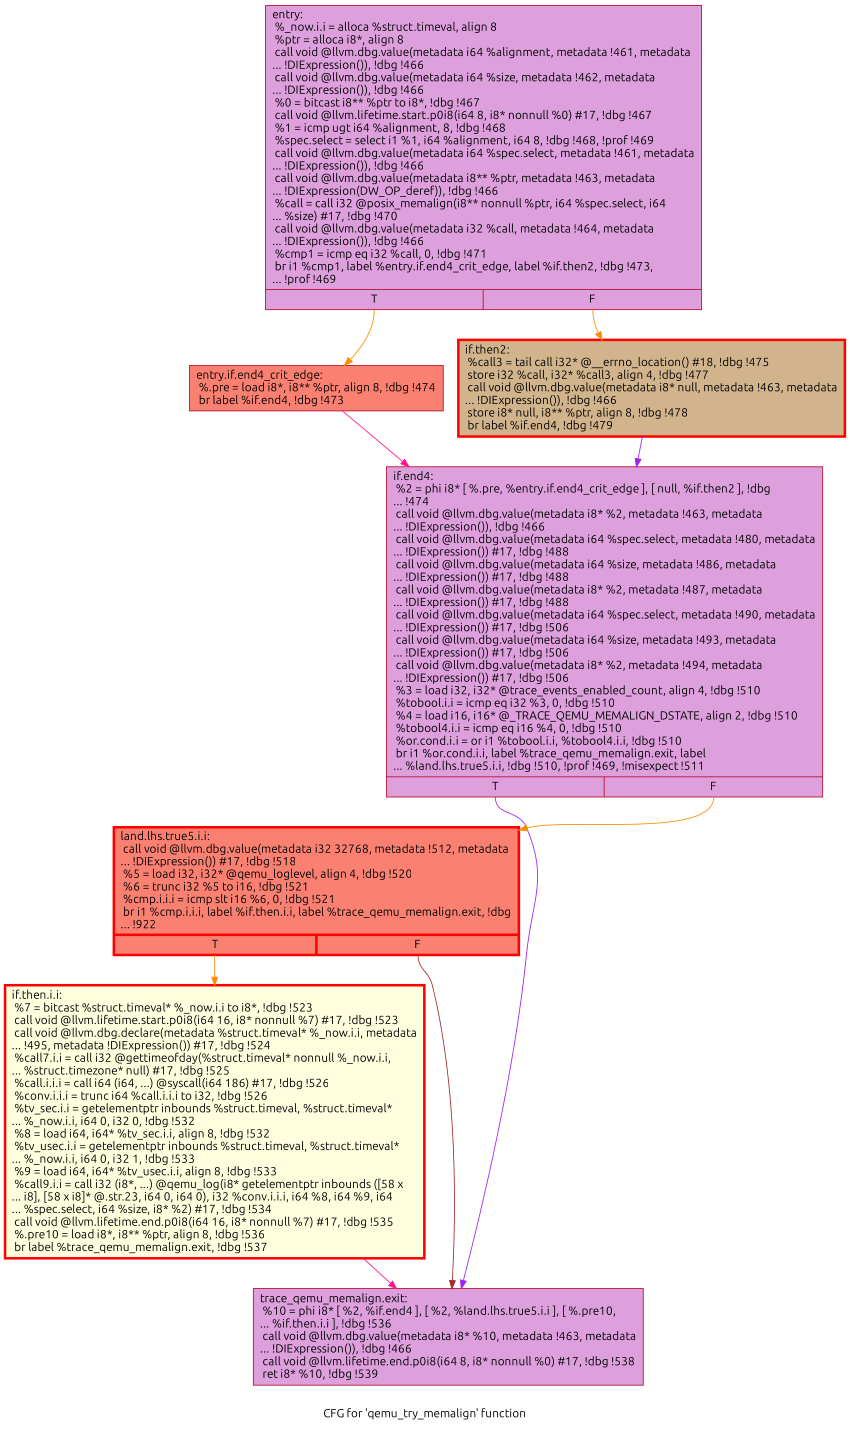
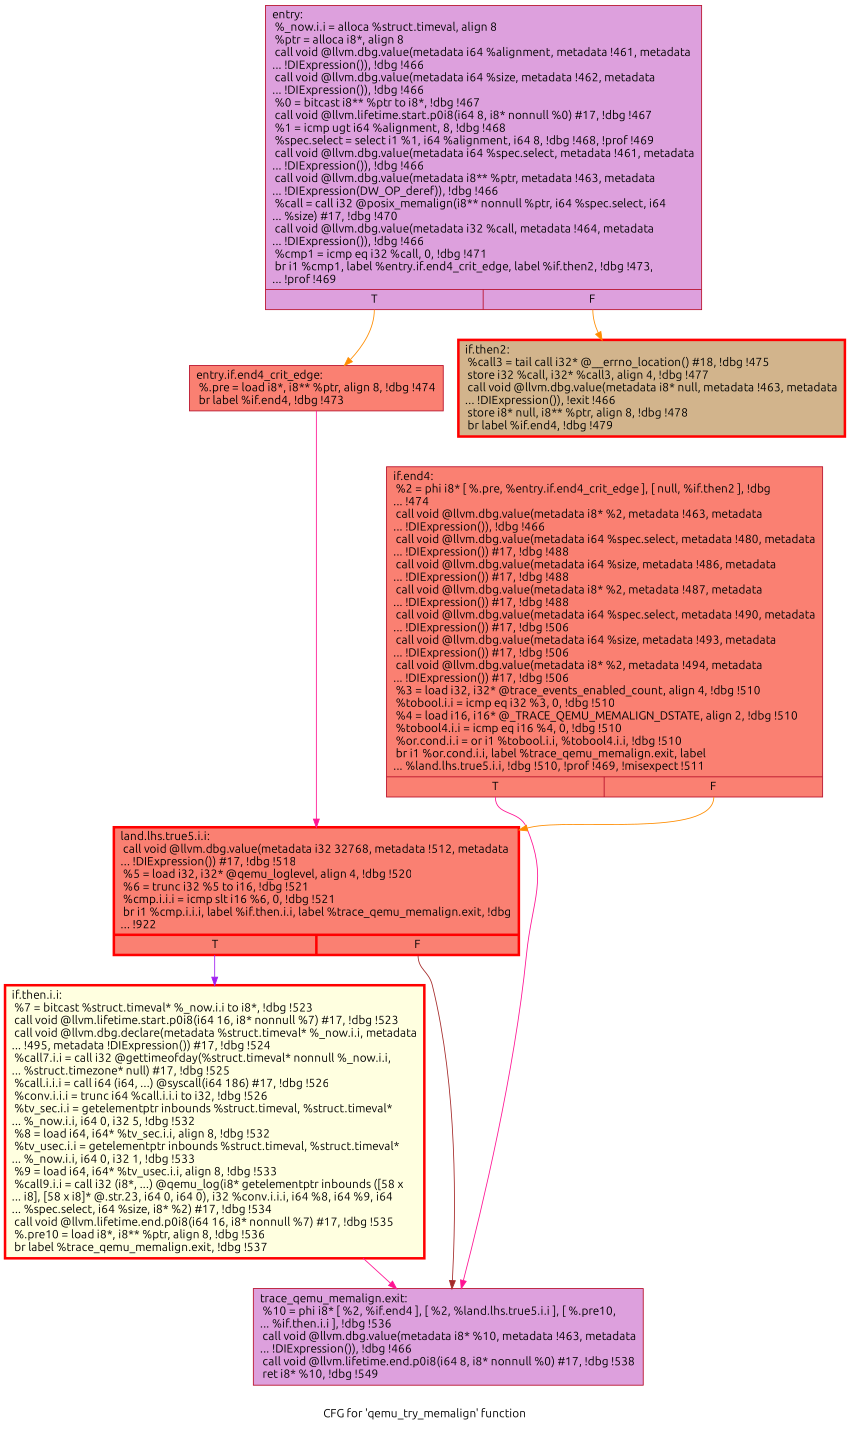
(541, 400) -> (541, 400)
(372, 436) -> (316, 615)
(640, 447) -> none
(605, 632) -> (605, 632)
(215, 966) -> (215, 966)
(516, 1032) -> (516, 1032)
(104, 1121) -> (104, 1121)
(320, 1374) -> (320, 1374)
